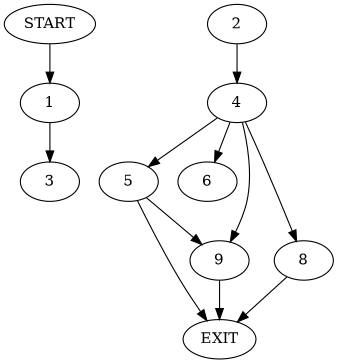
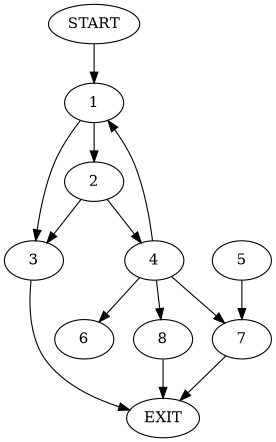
none -> (94, 137)
(187, 139) -> (141, 183)
none -> (67, 217)
(167, 257) -> (47, 362)
(220, 260) -> (242, 339)
